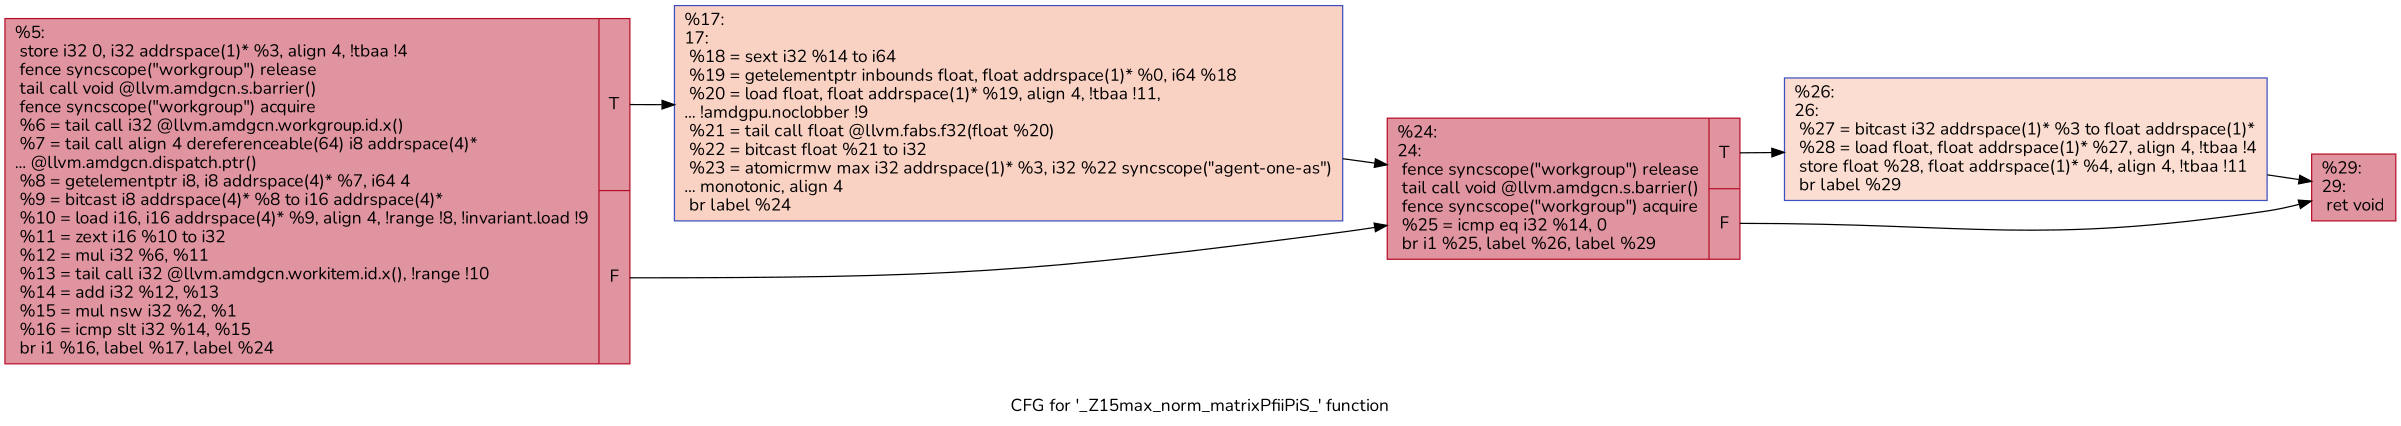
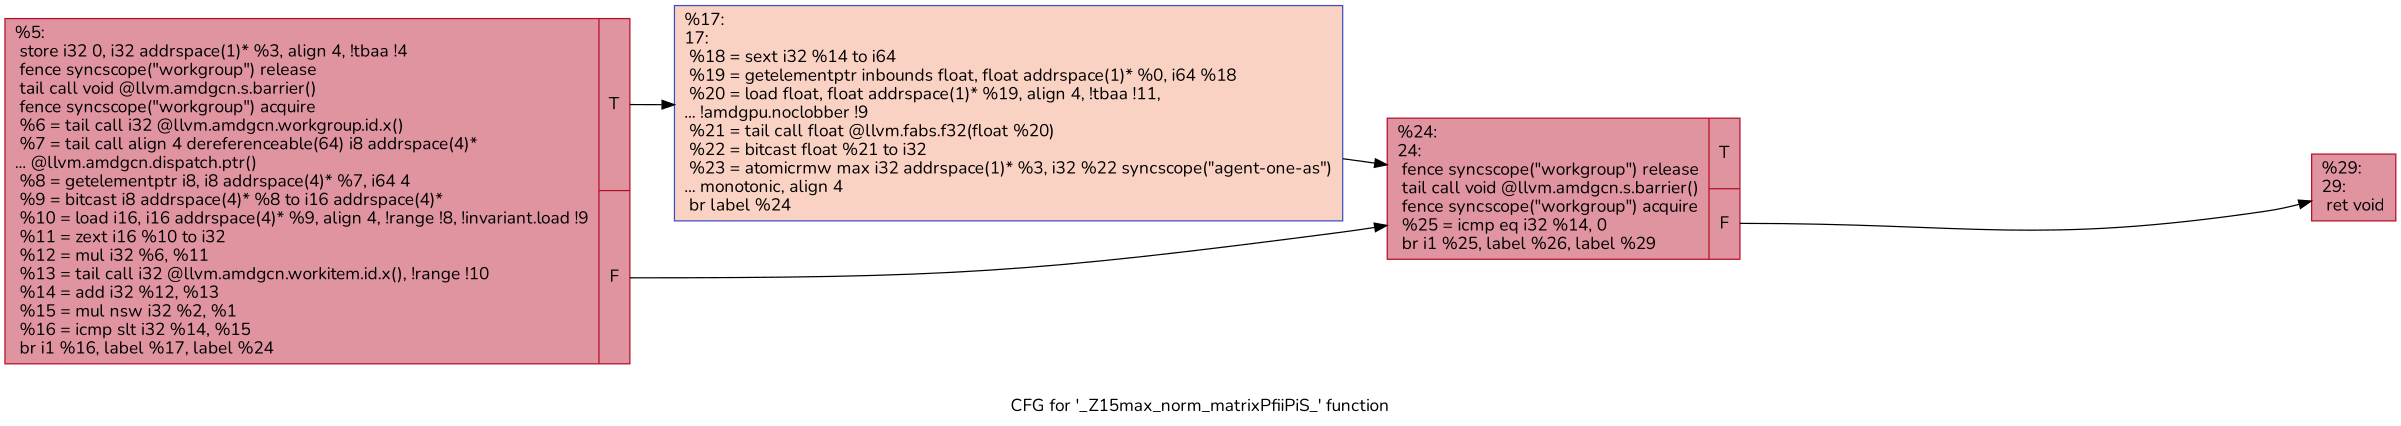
(2026, 139) -> none
